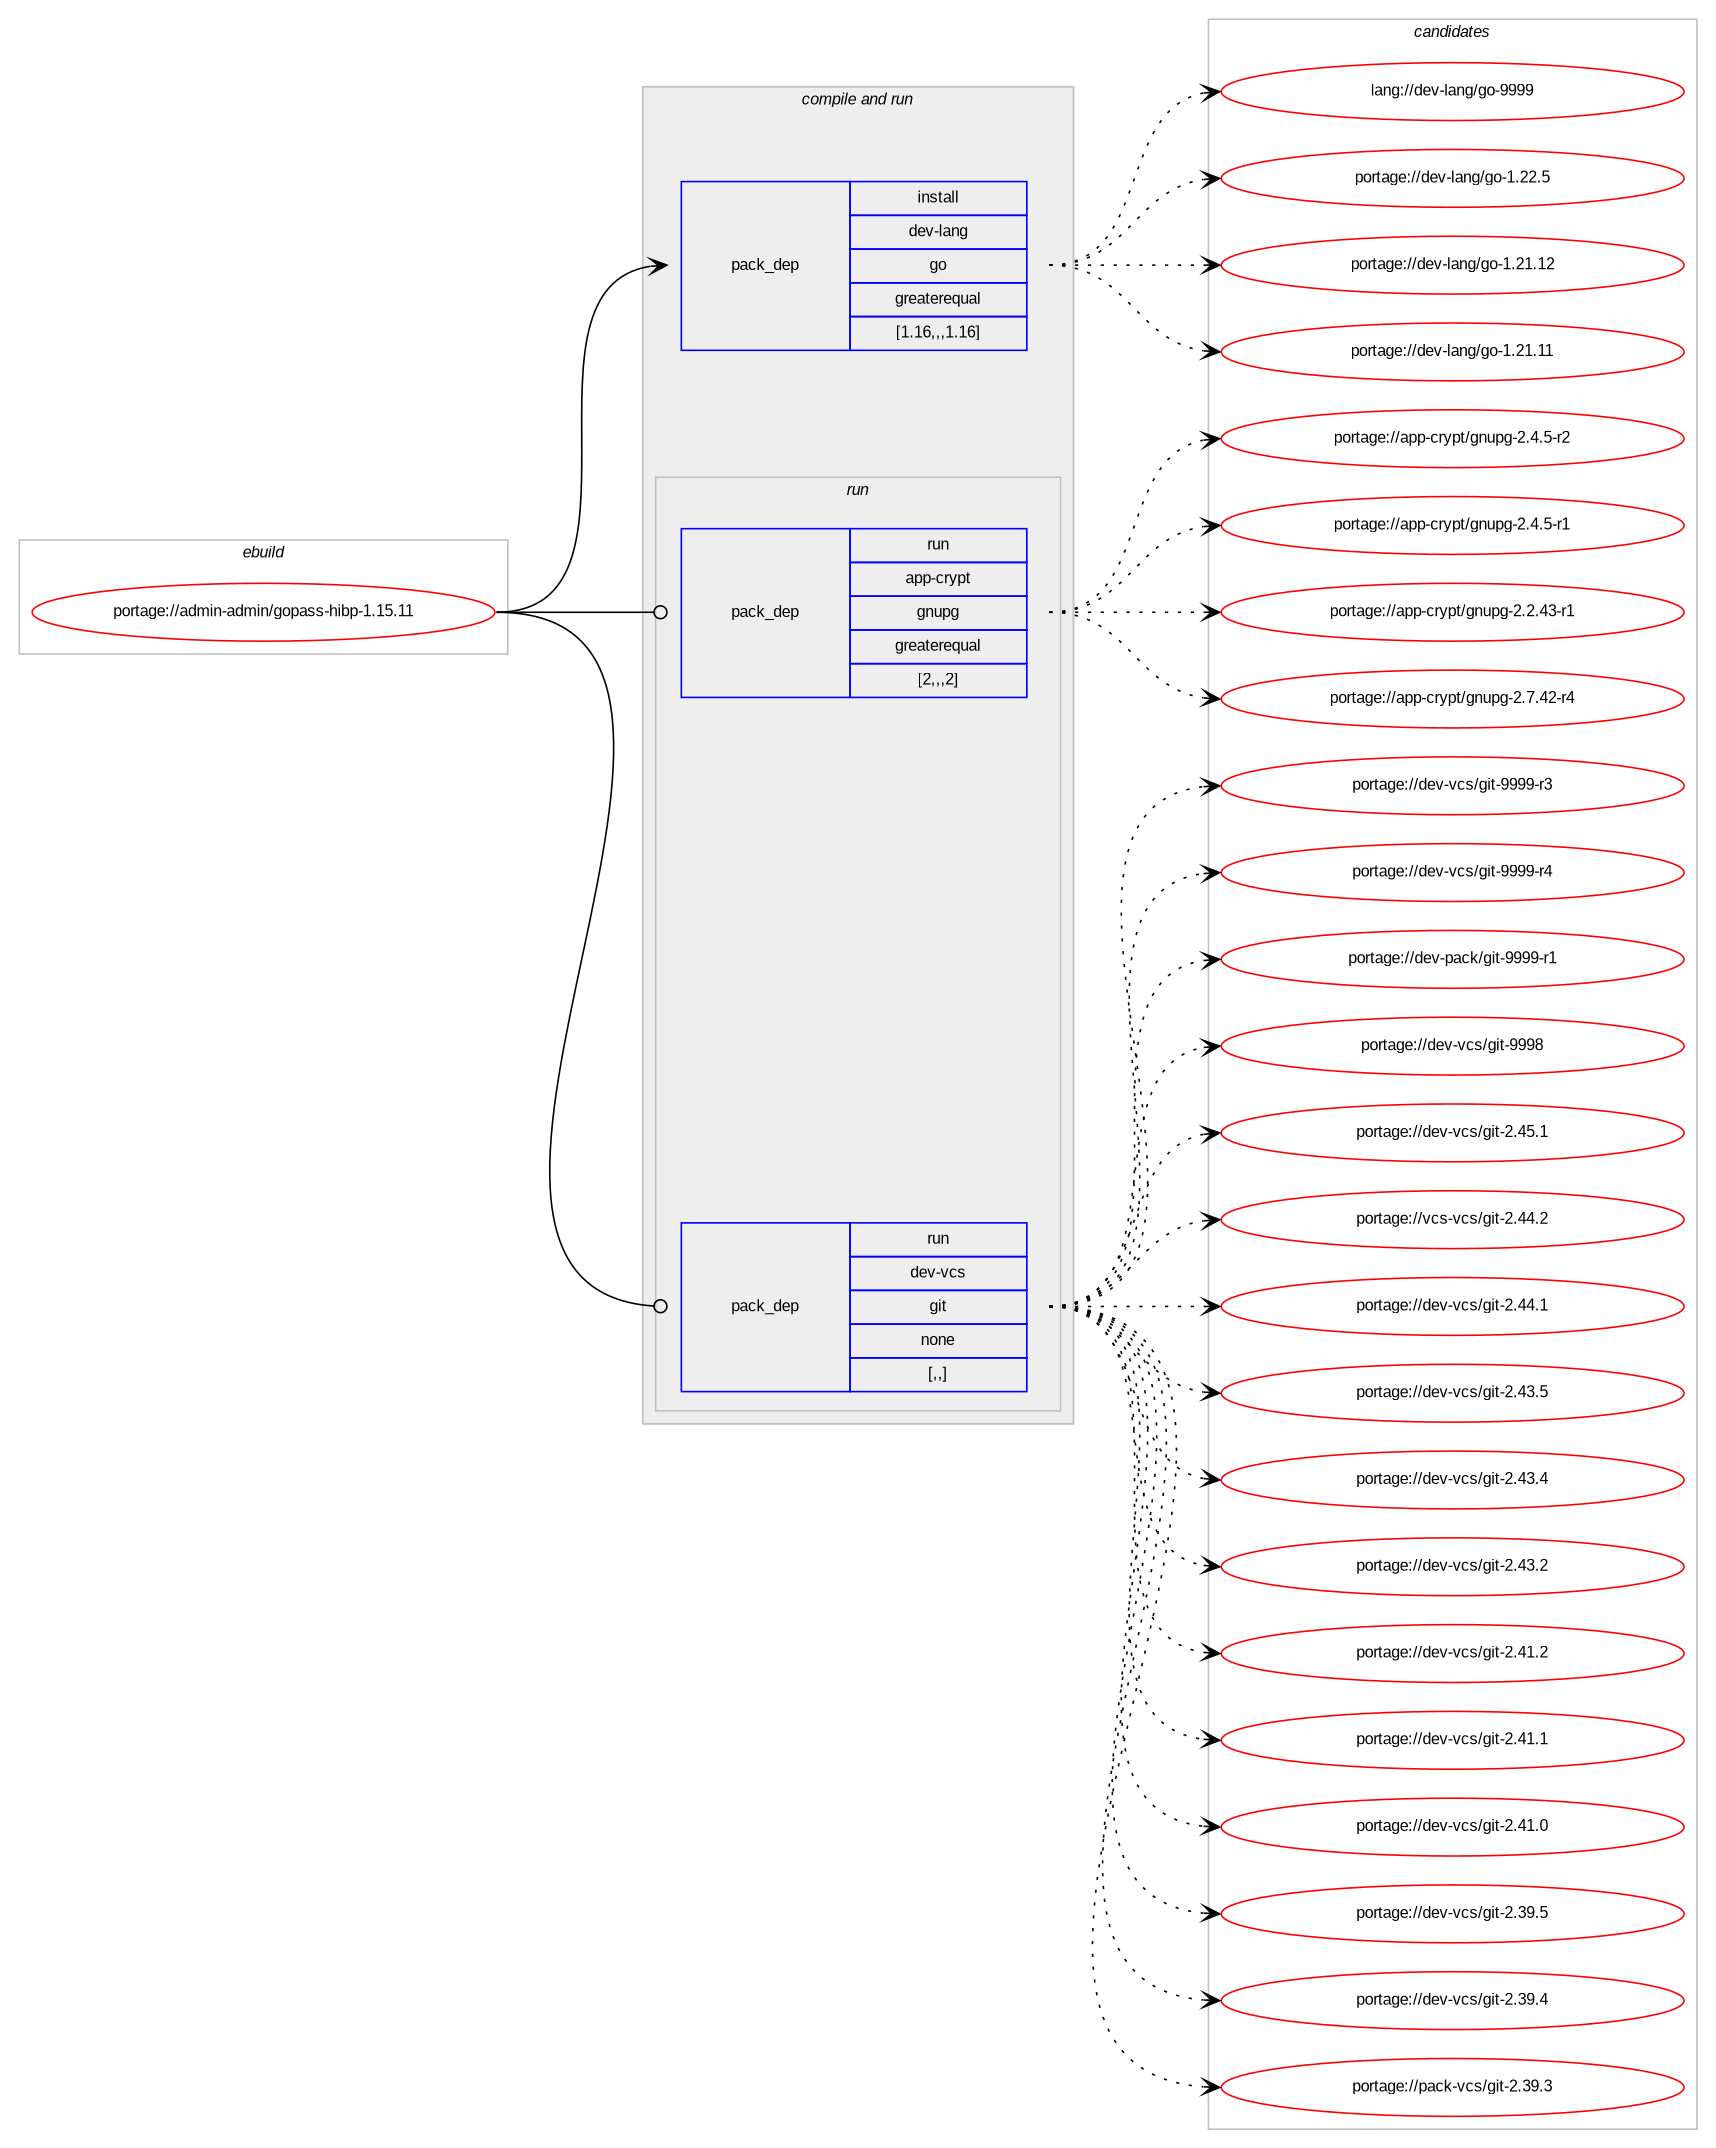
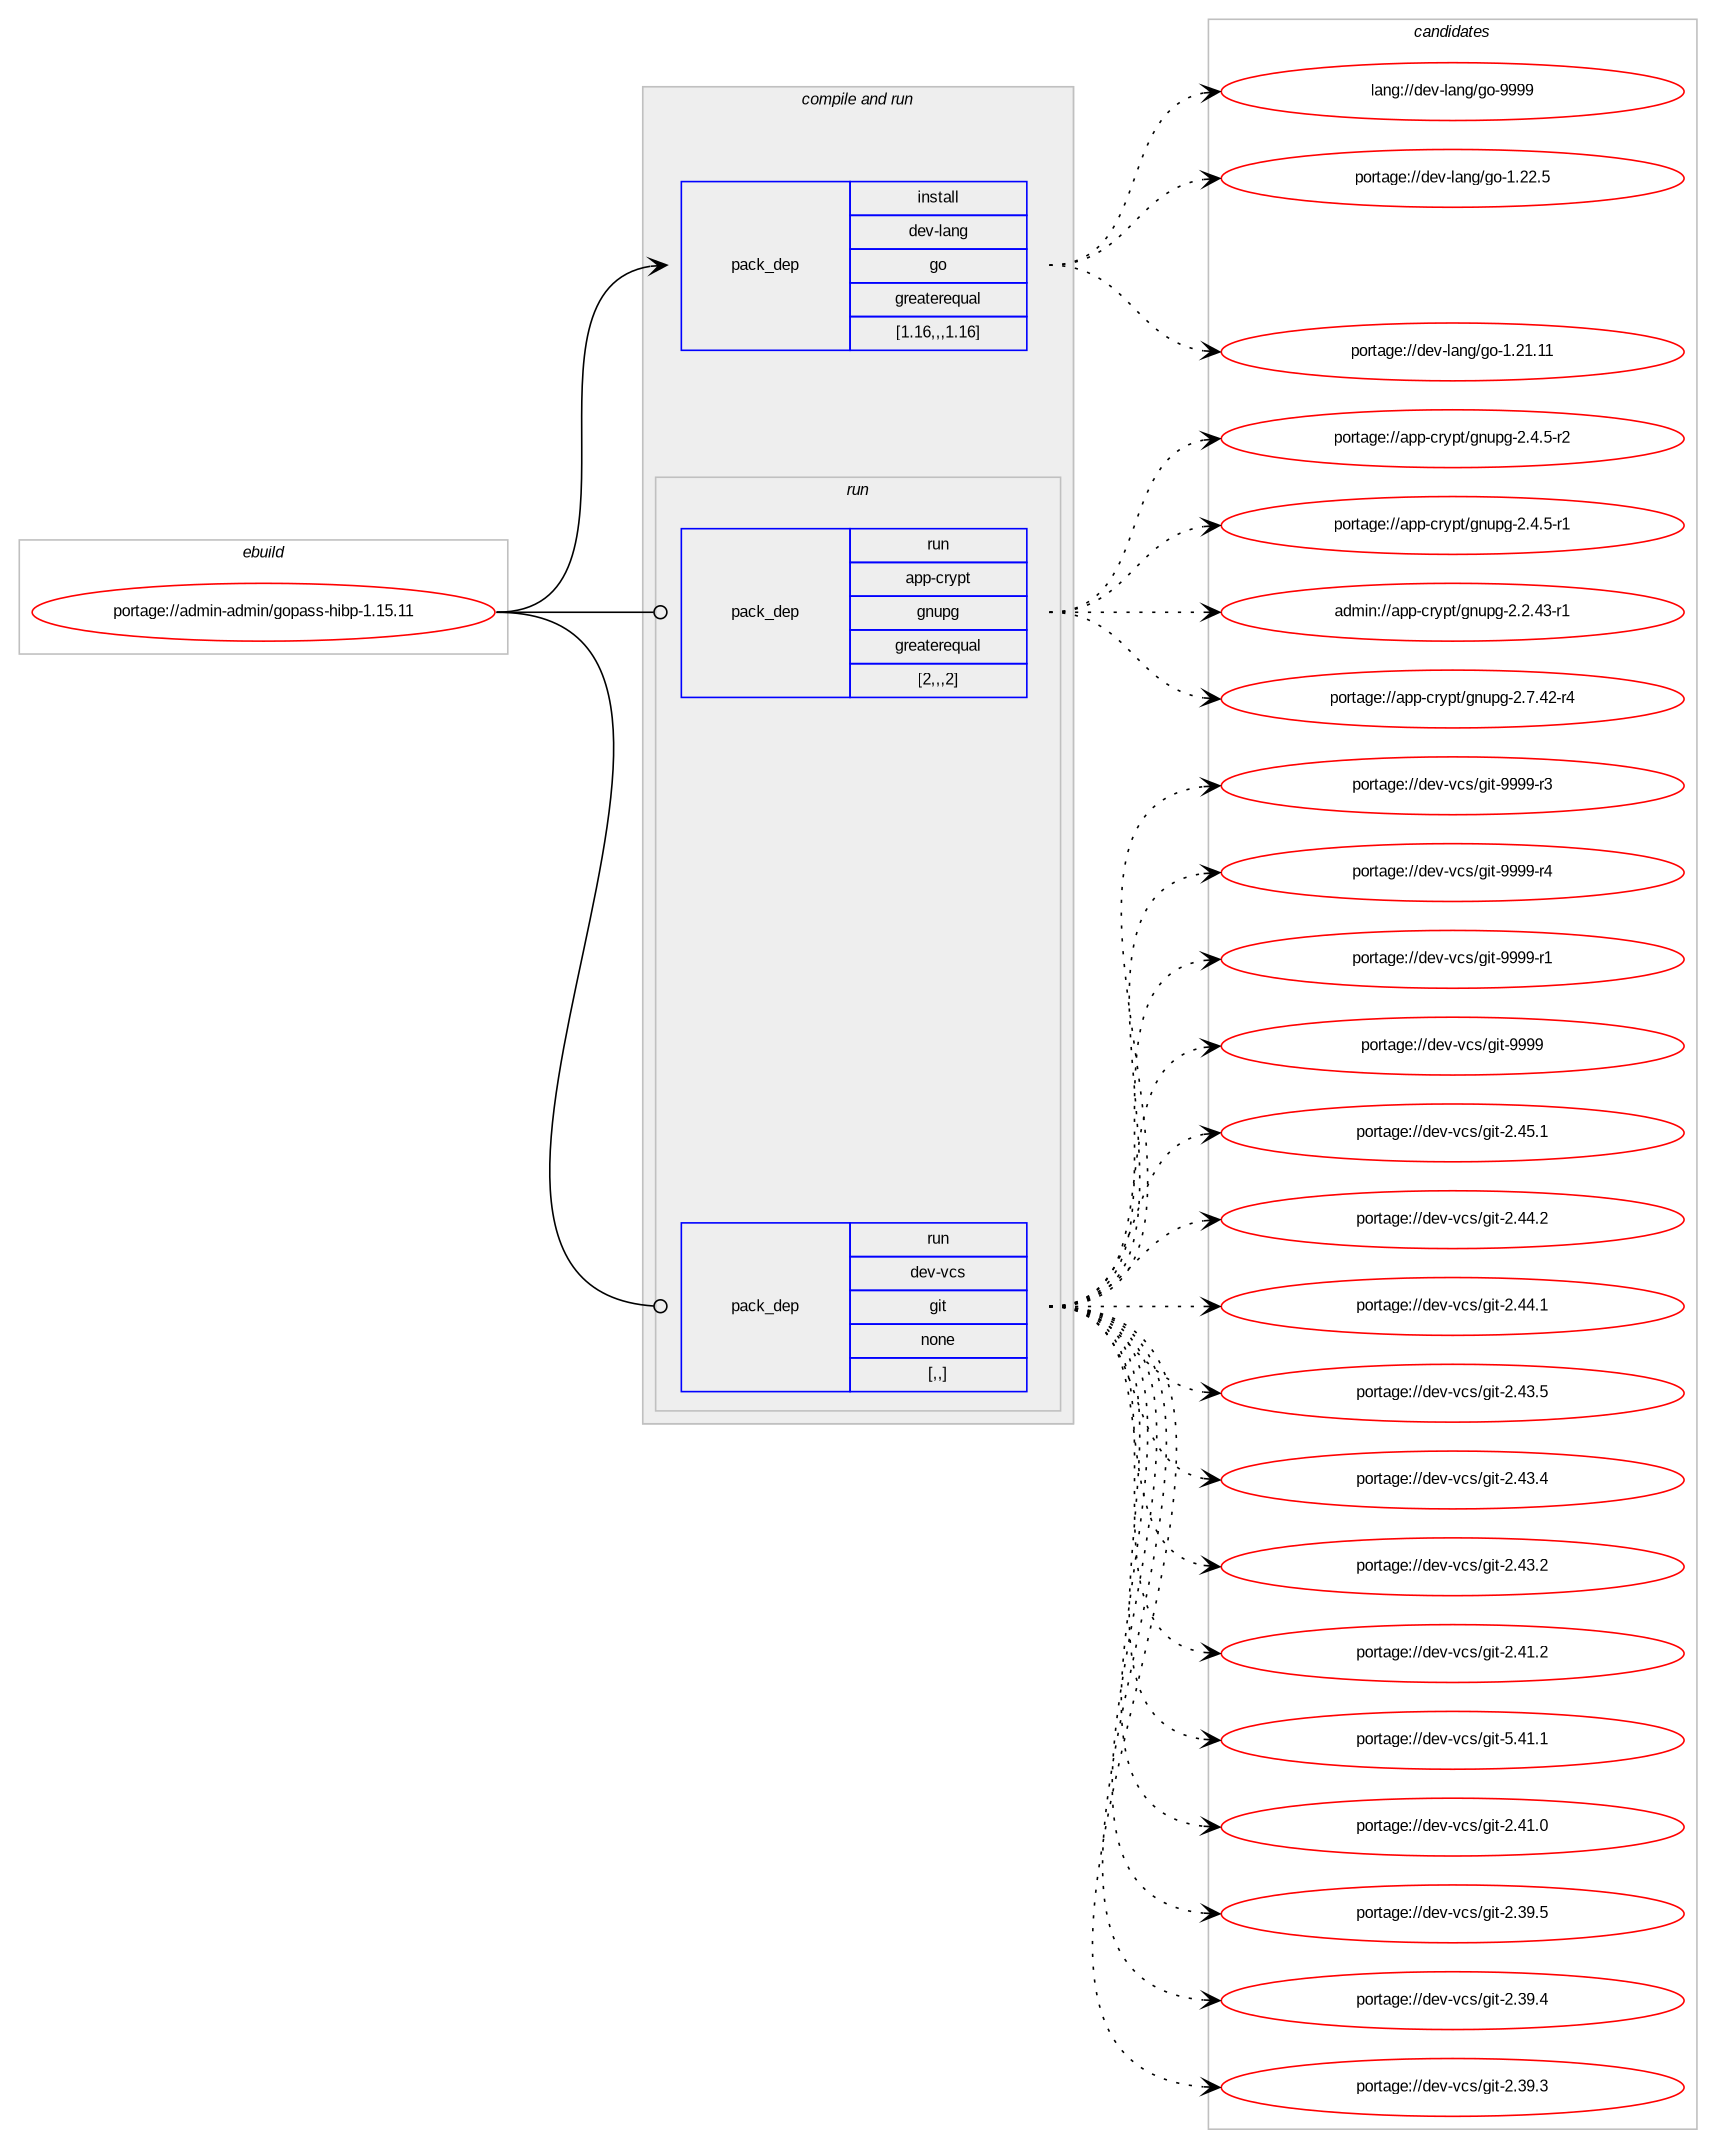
(1453, 265) -> none
(1453, 612) -> (1453, 612)
(1453, 959) -> (1453, 959)
(1453, 1046) -> (1453, 1046)
(1453, 1220) -> (1453, 1220)
(1453, 1740) -> (1453, 1740)
(1453, 2087) -> (1453, 2087)
